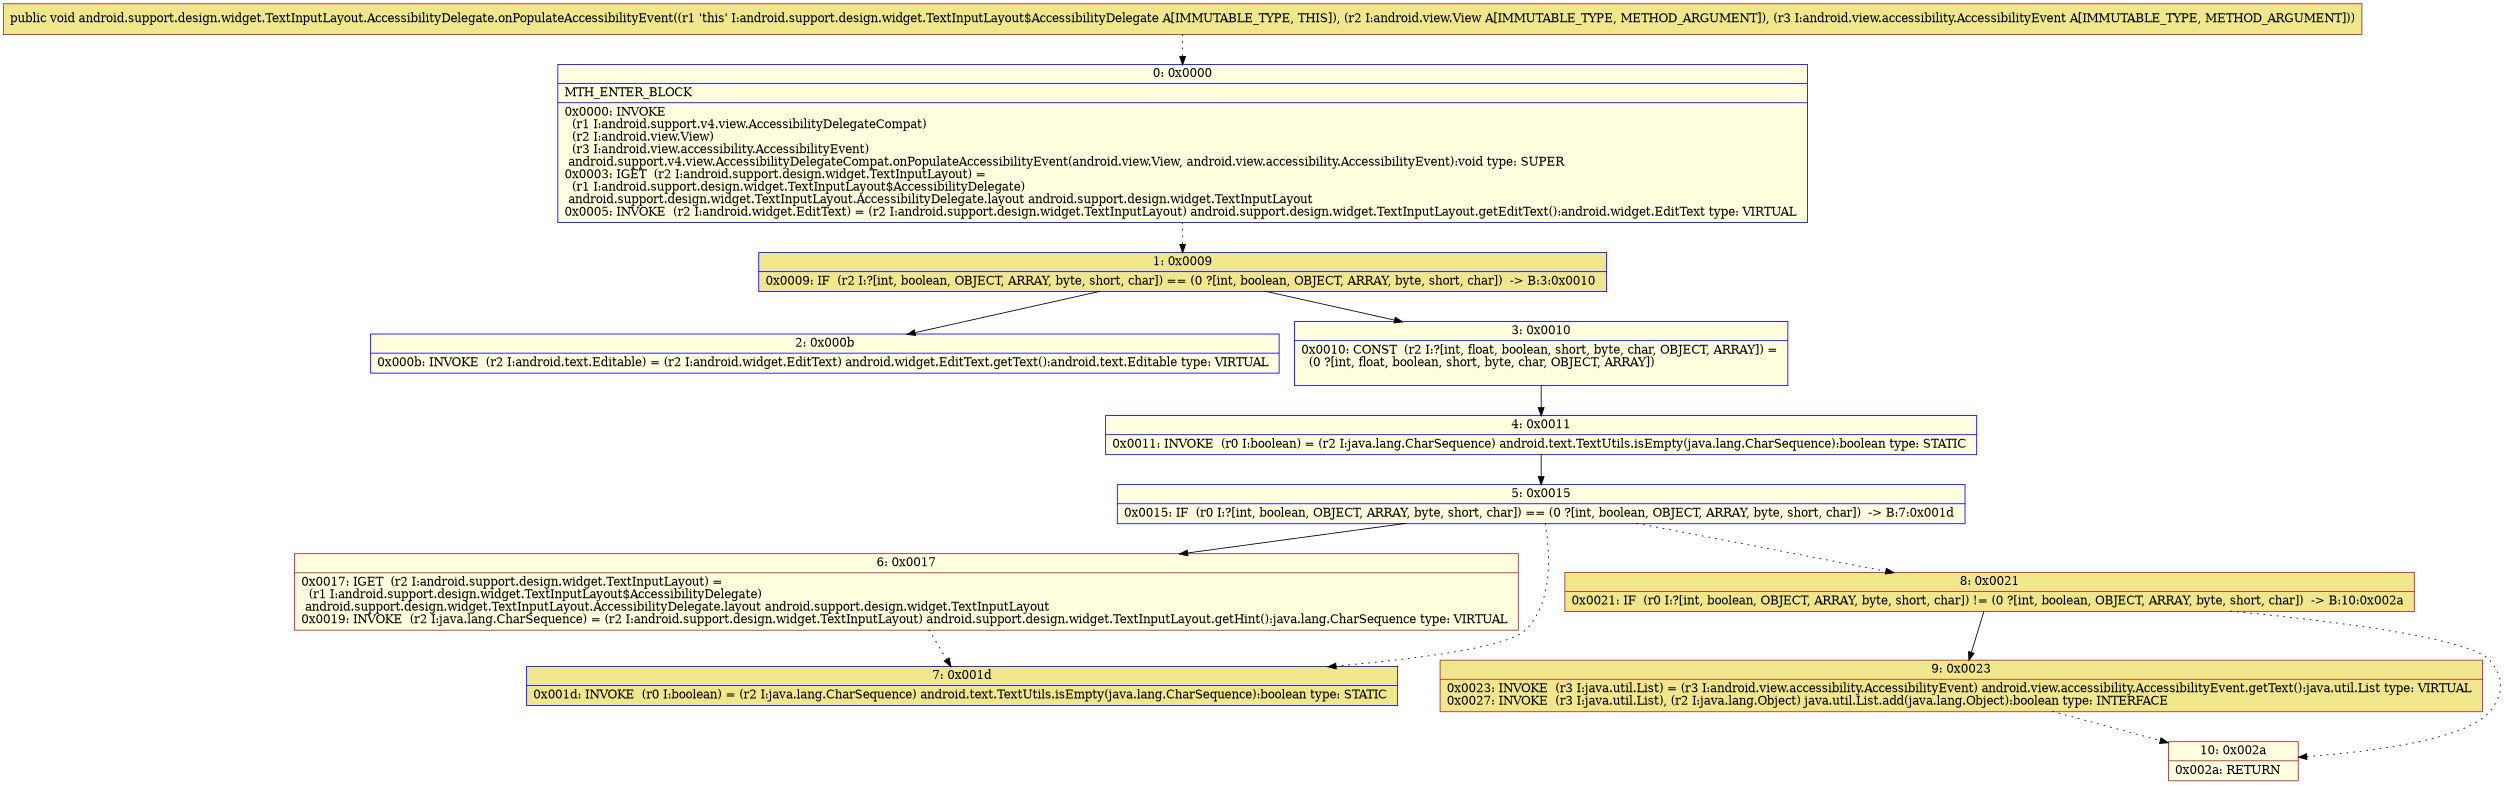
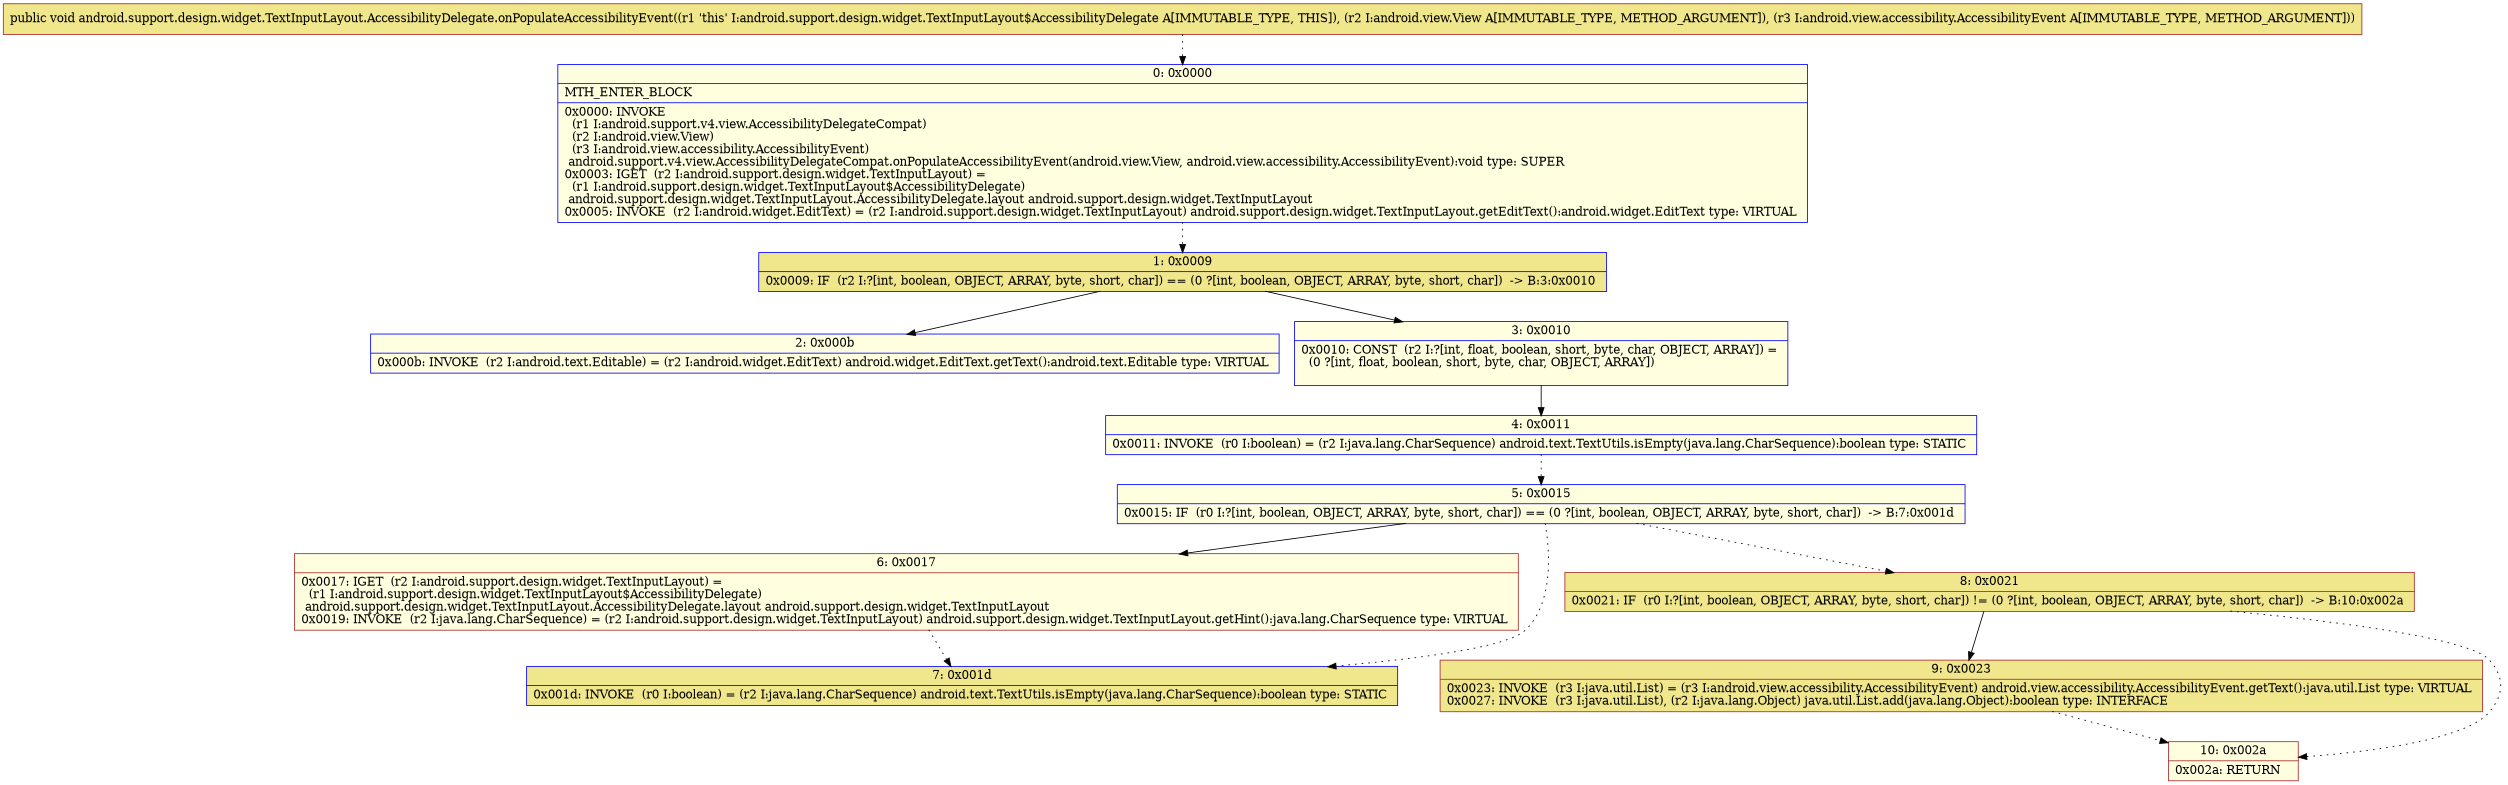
(1541, 465) -> (1541, 465)
